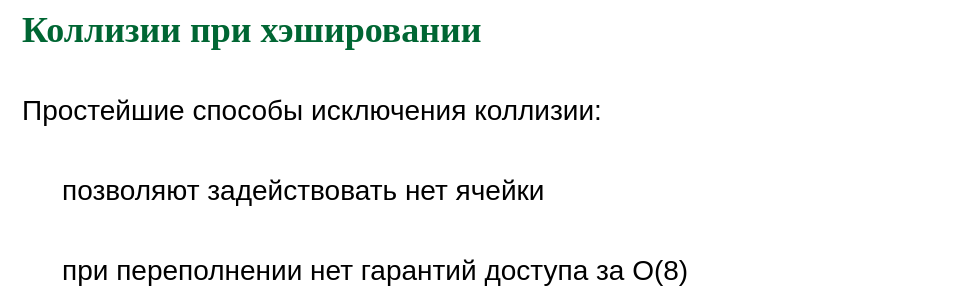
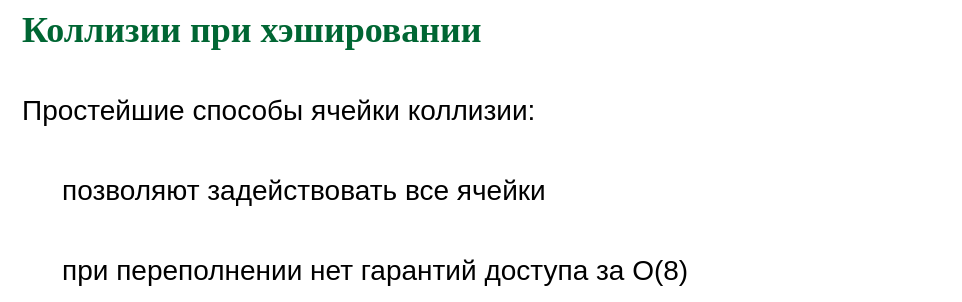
(147, 111) -> (134, 111)
(172, 191) -> (172, 191)
